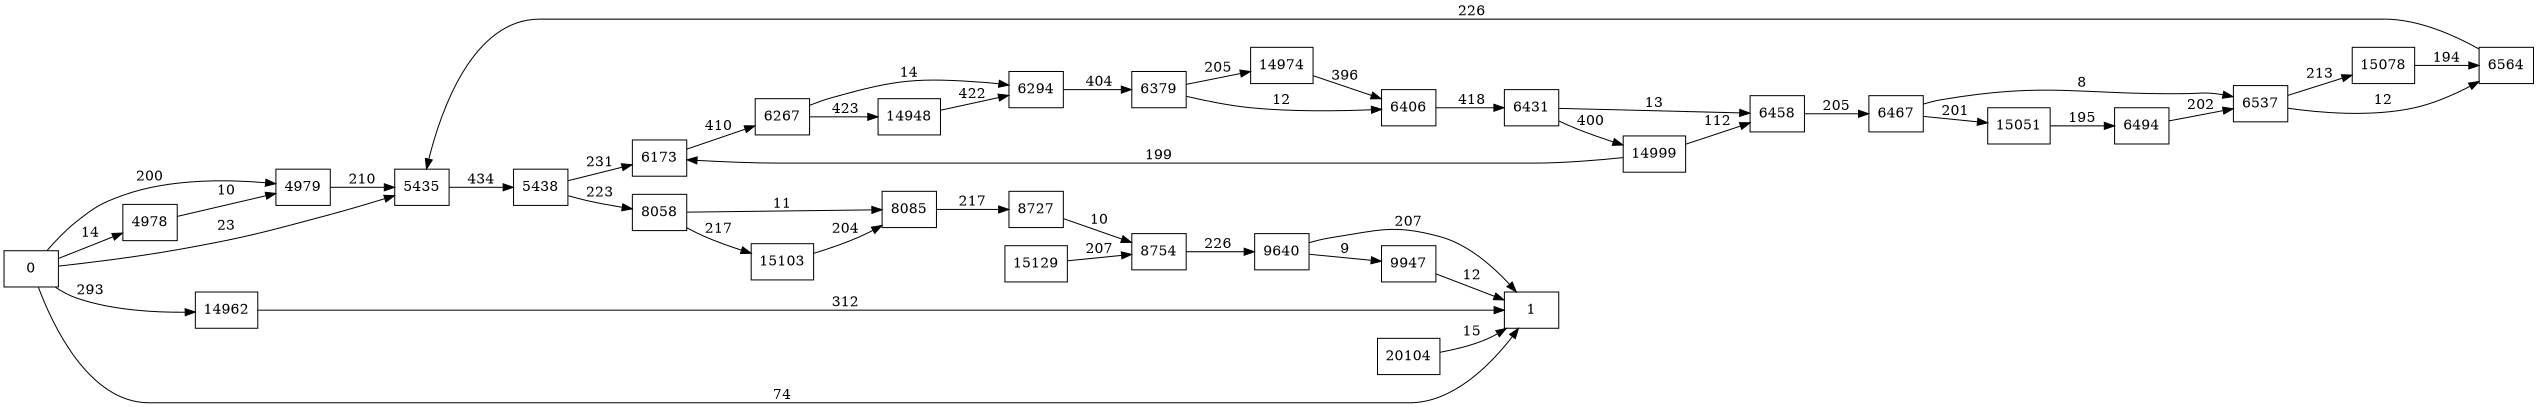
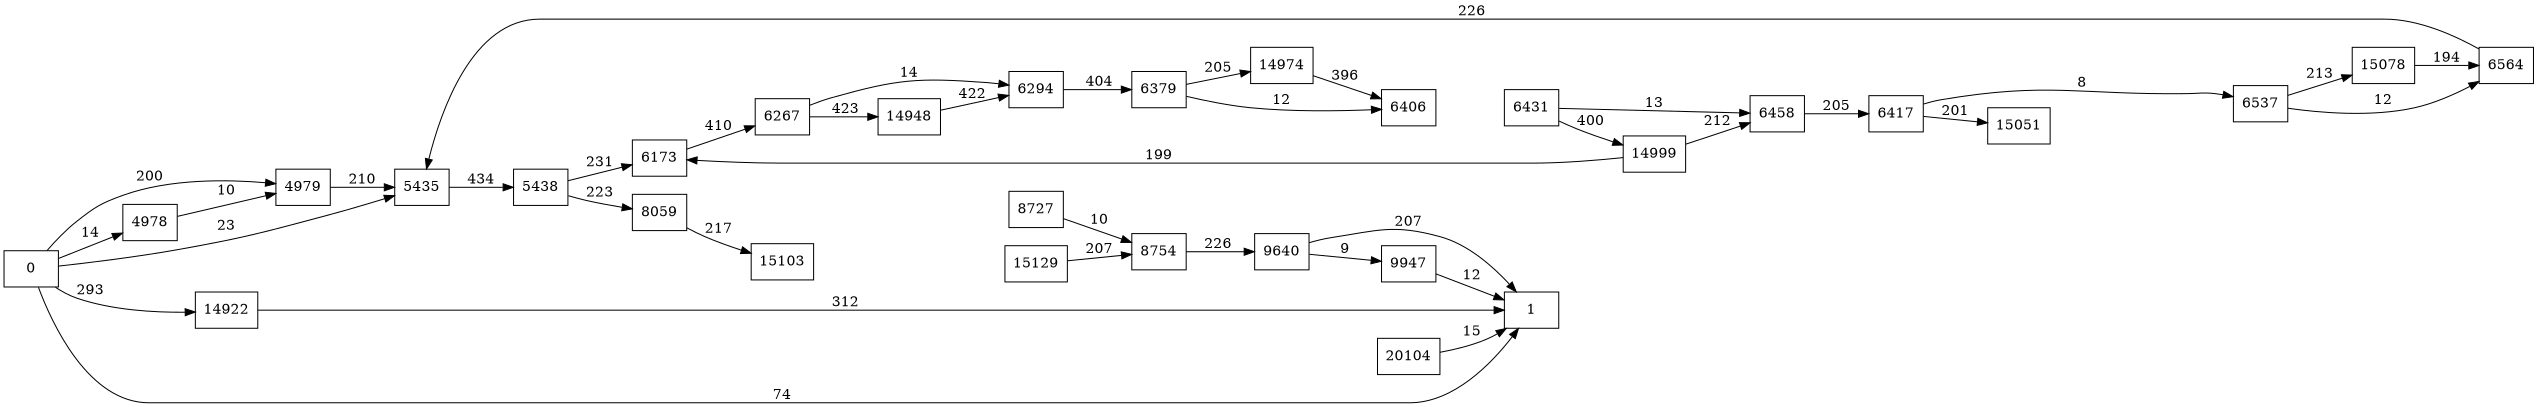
(1465, 108) -> none
(1896, 114) -> (1896, 114)
(1718, 121) -> (1718, 121)
(2142, 126) -> none
(909, 209) -> none
(660, 212) -> (660, 212)
(227, 310) -> (227, 310)
